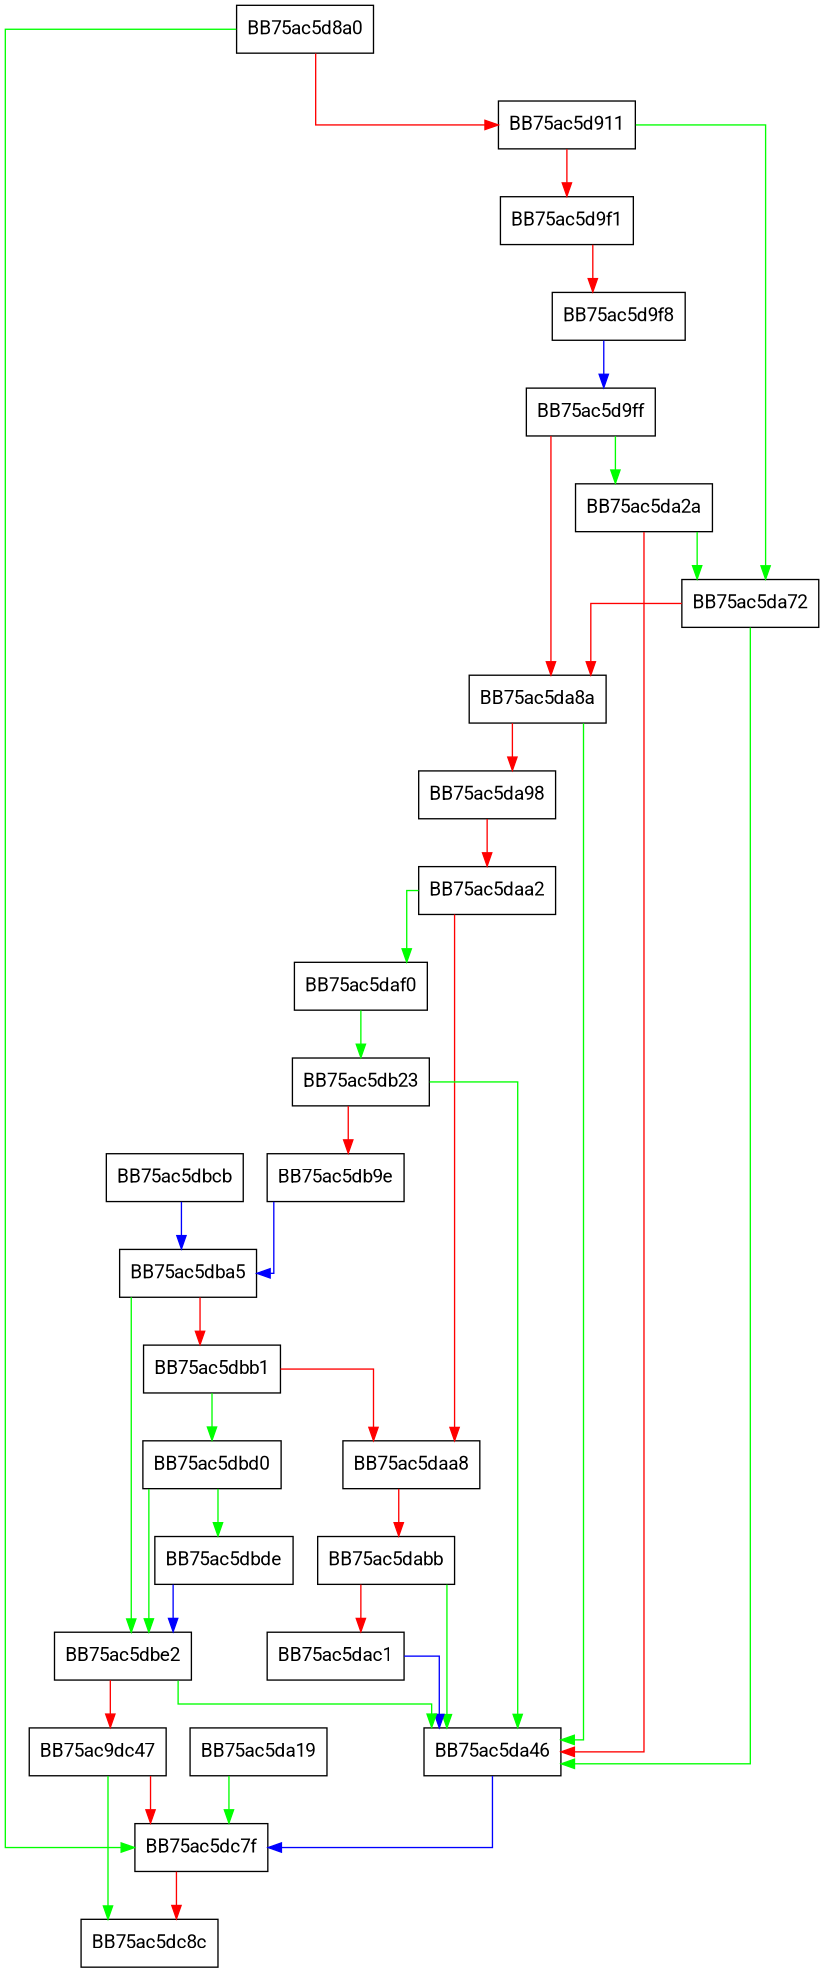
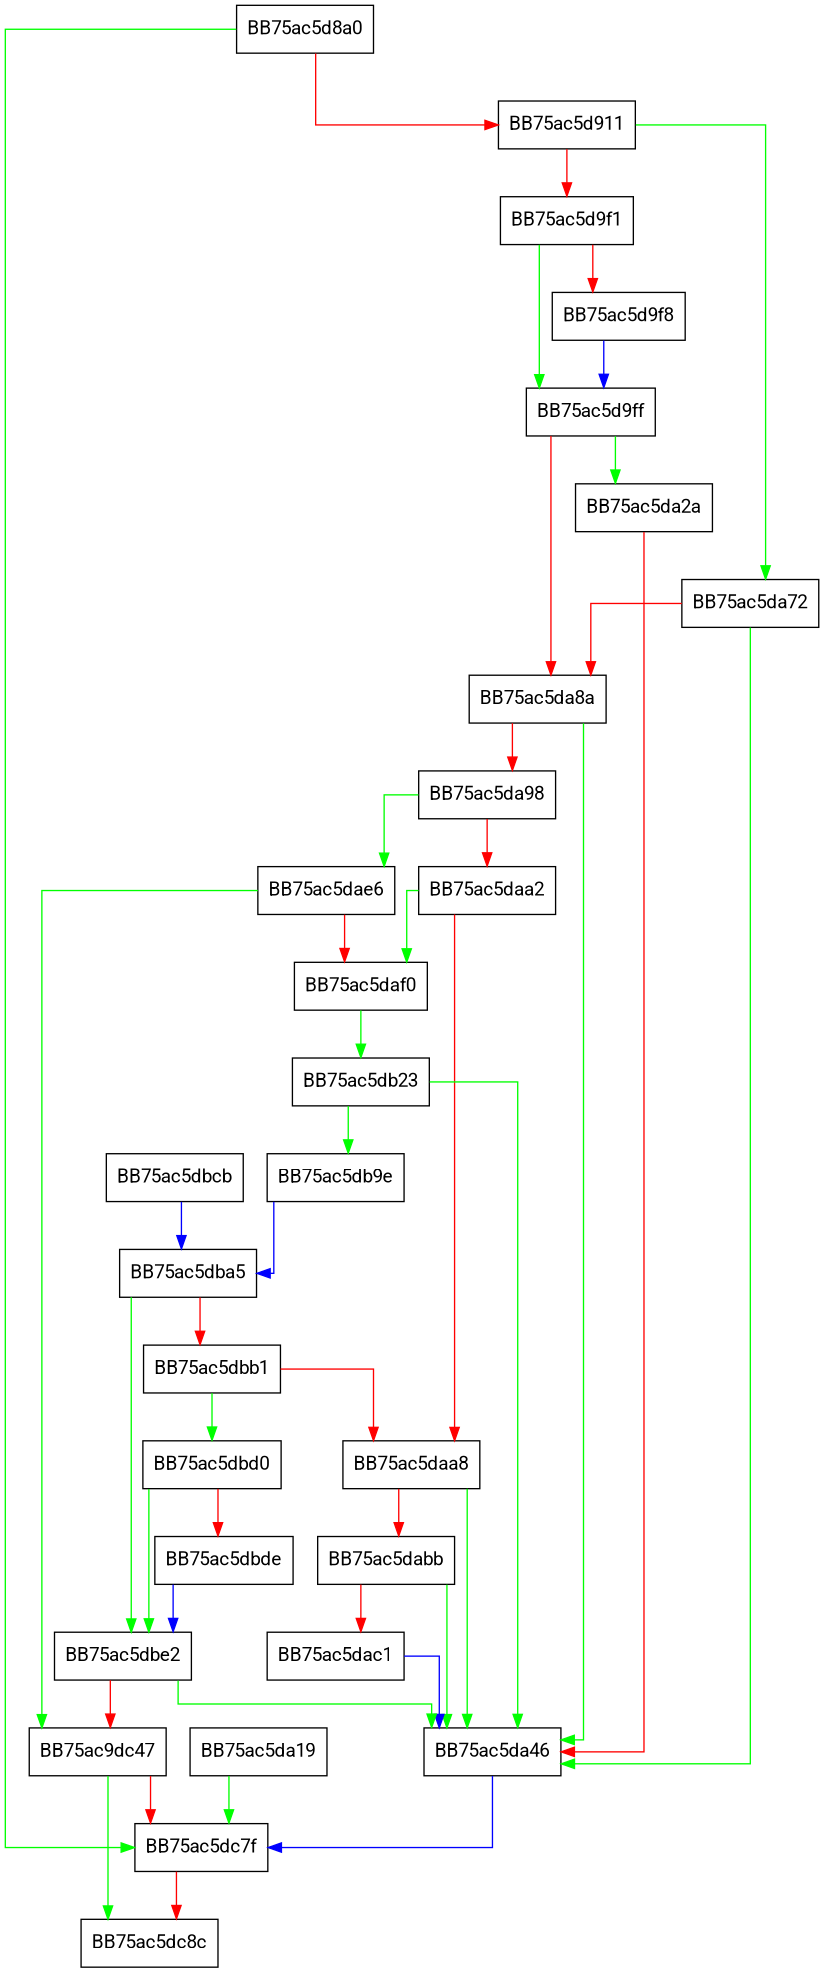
none -> (539, 310)
(697, 549) -> none
none -> (326, 891)
(348, 1123) -> (348, 1123)
(218, 1506) -> (218, 1506)
none -> (467, 1602)
